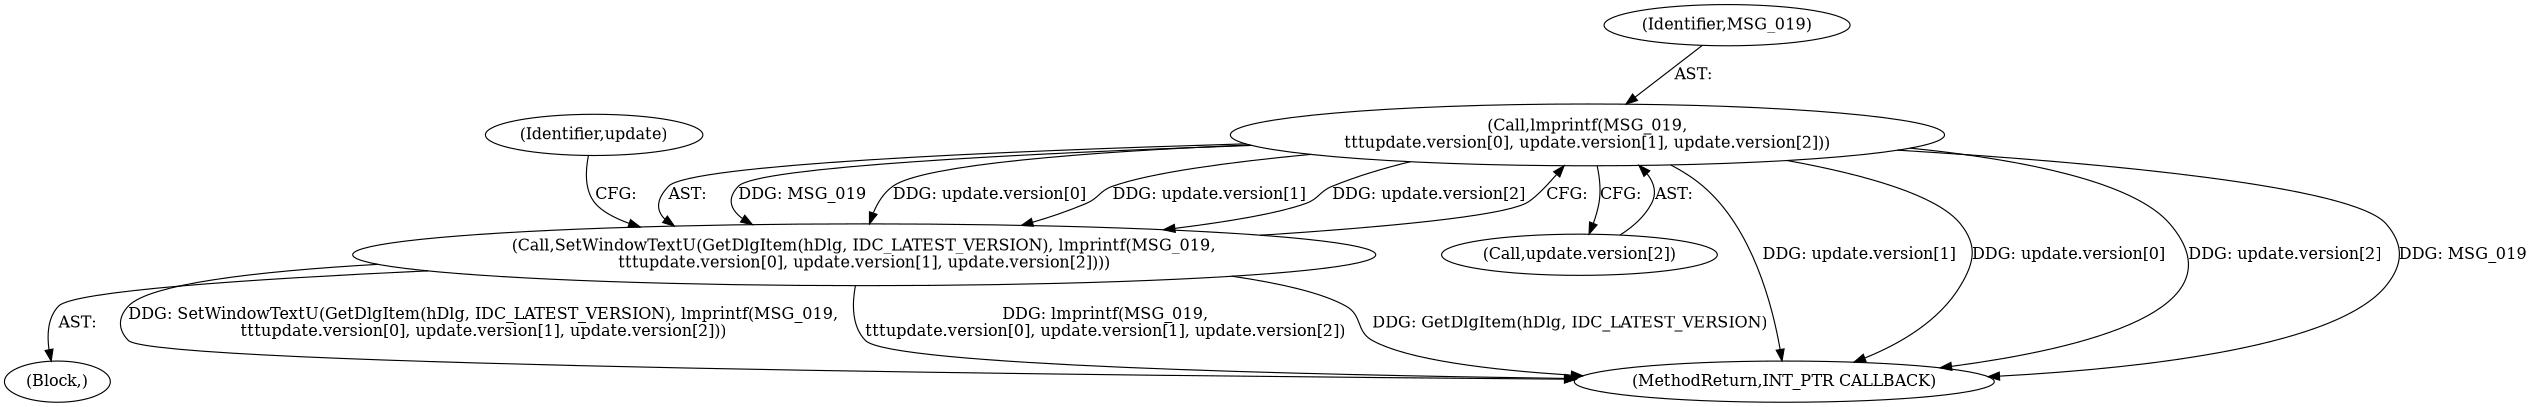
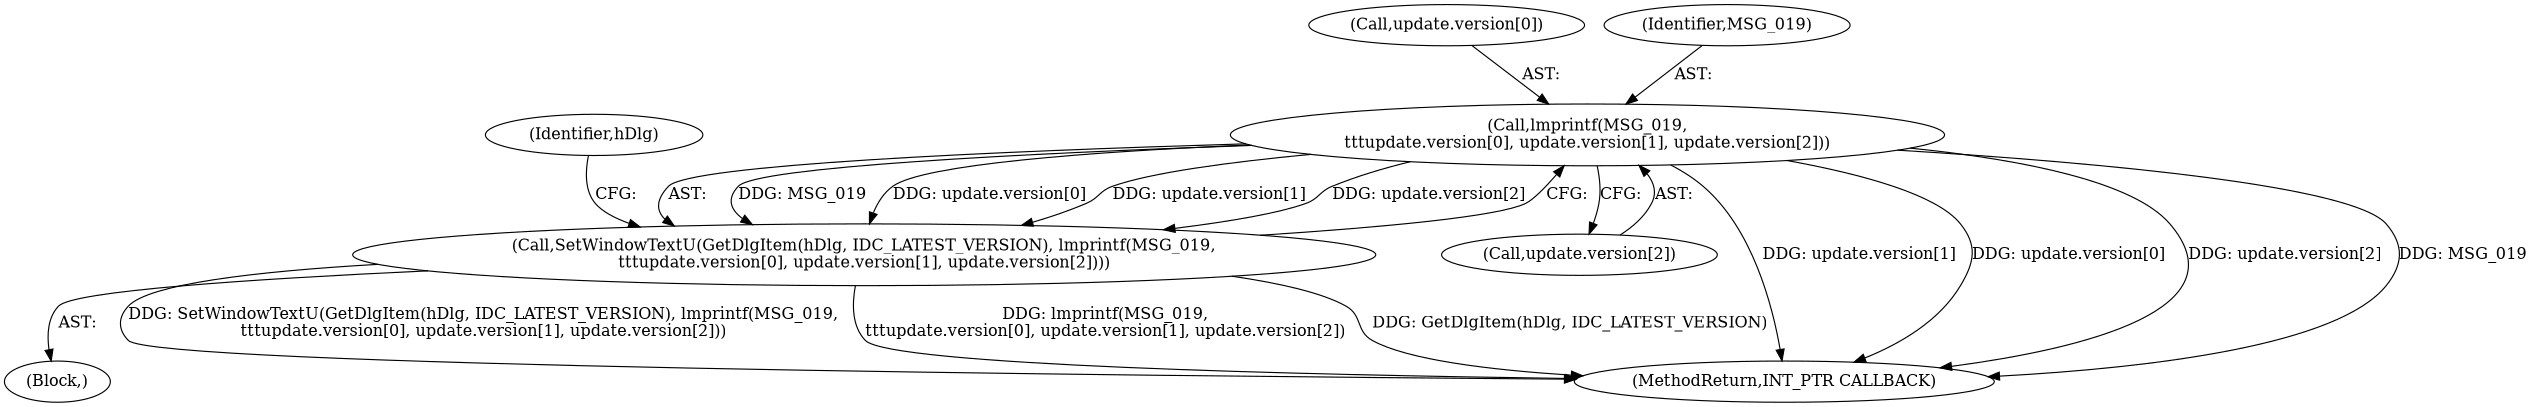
none -> (1447, 25)
(594, 135) -> (594, 135)
